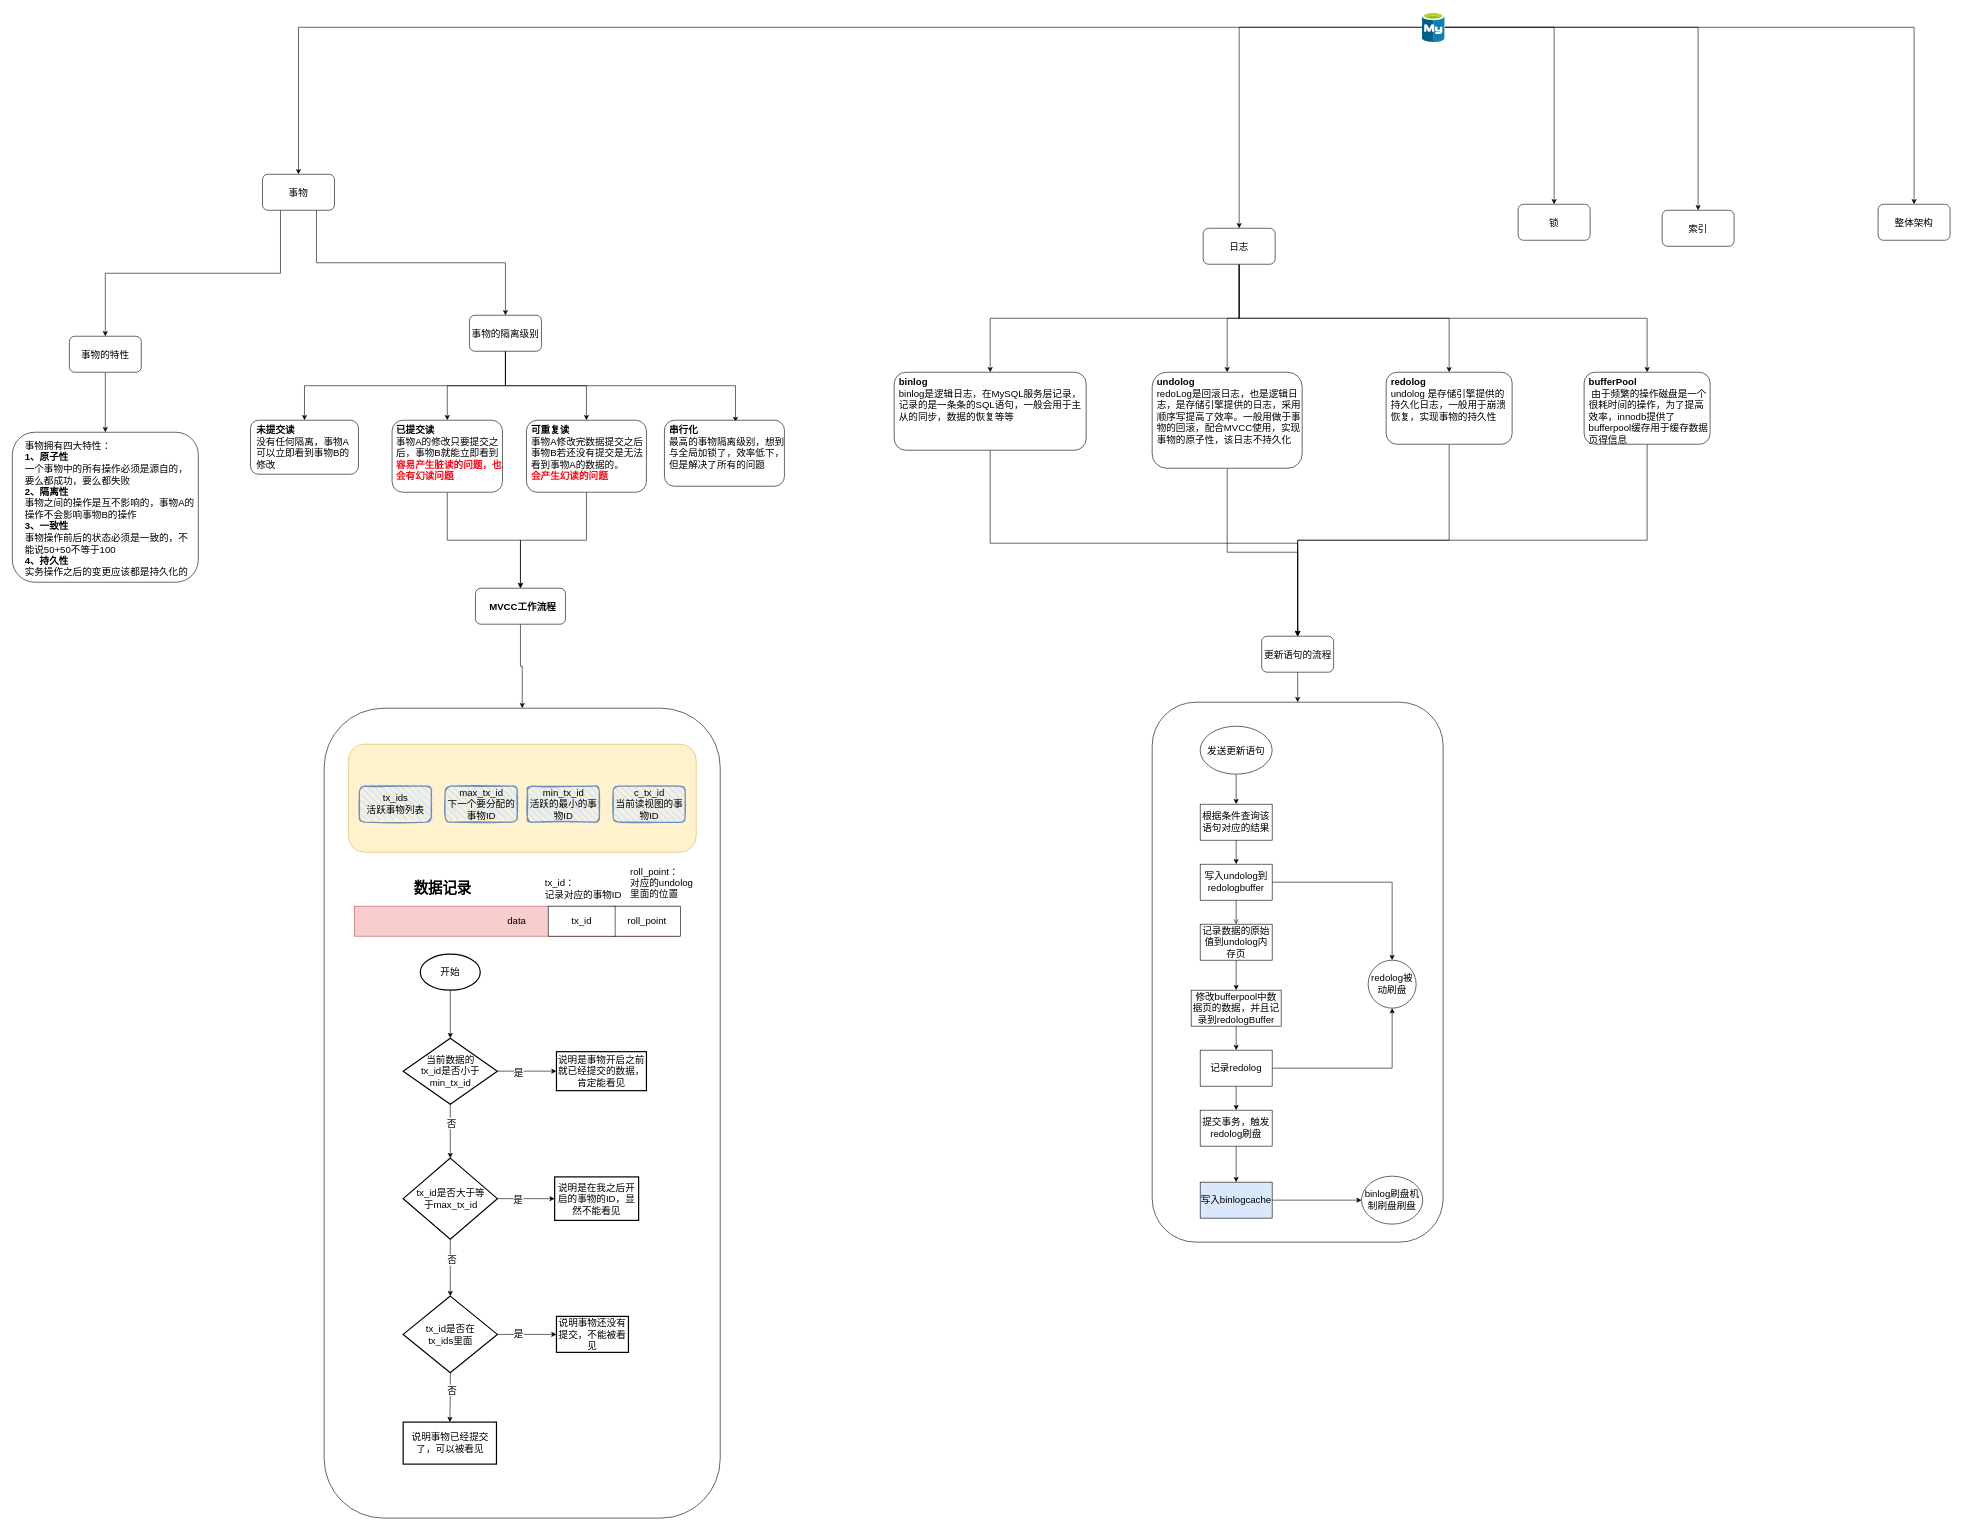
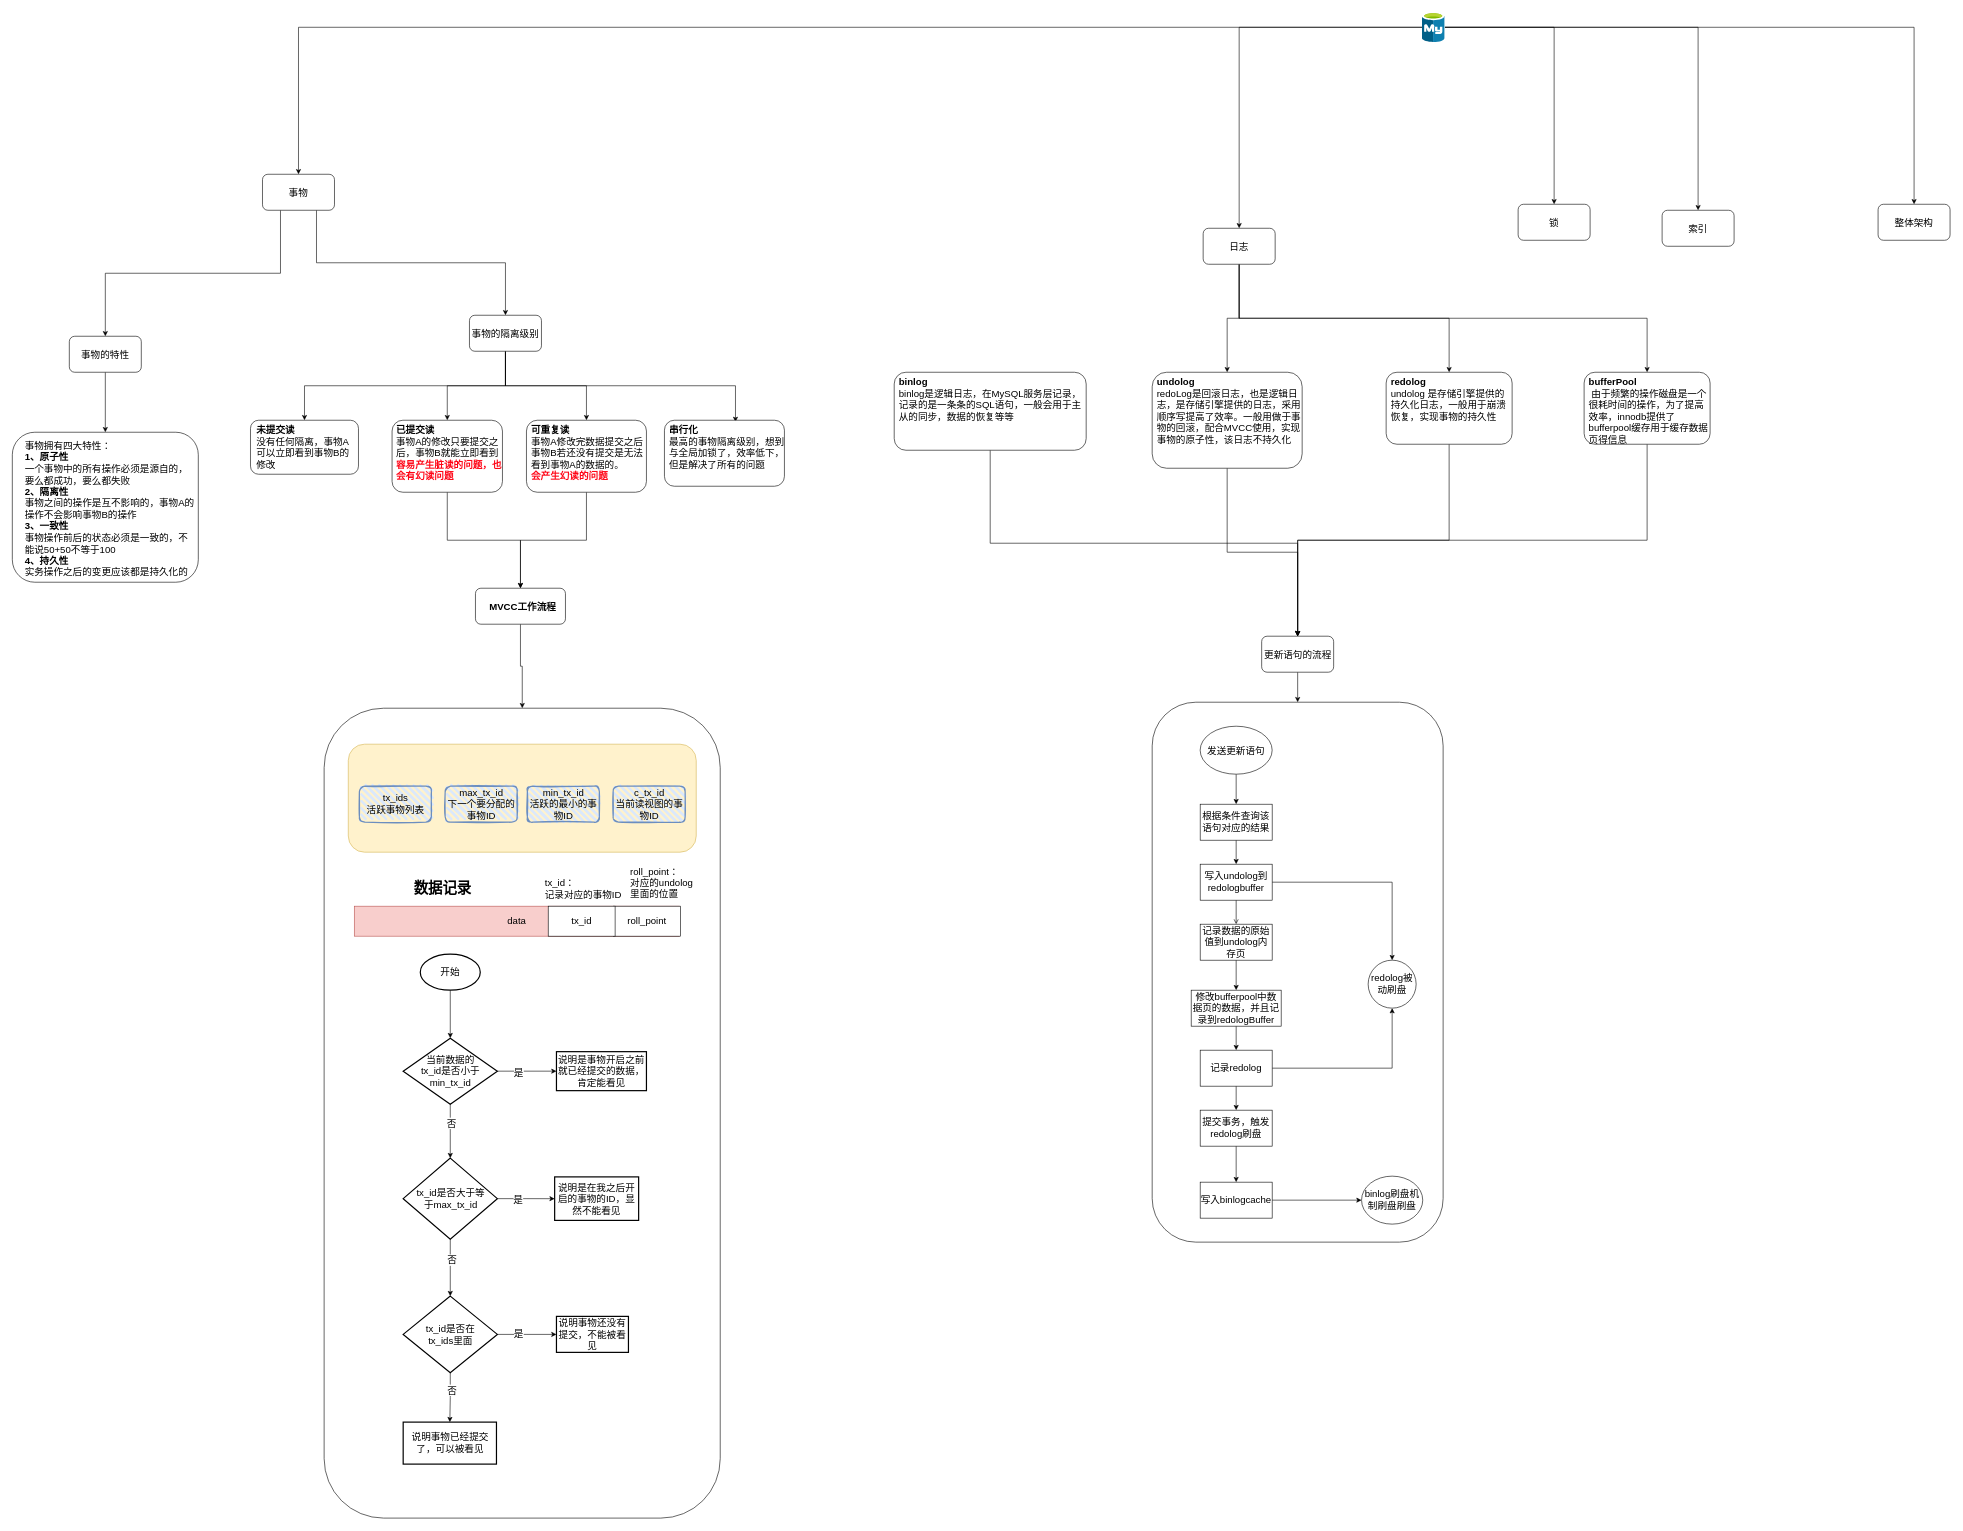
(990, 318) -> none
(1236, 1200) -> (1236, 1200)
